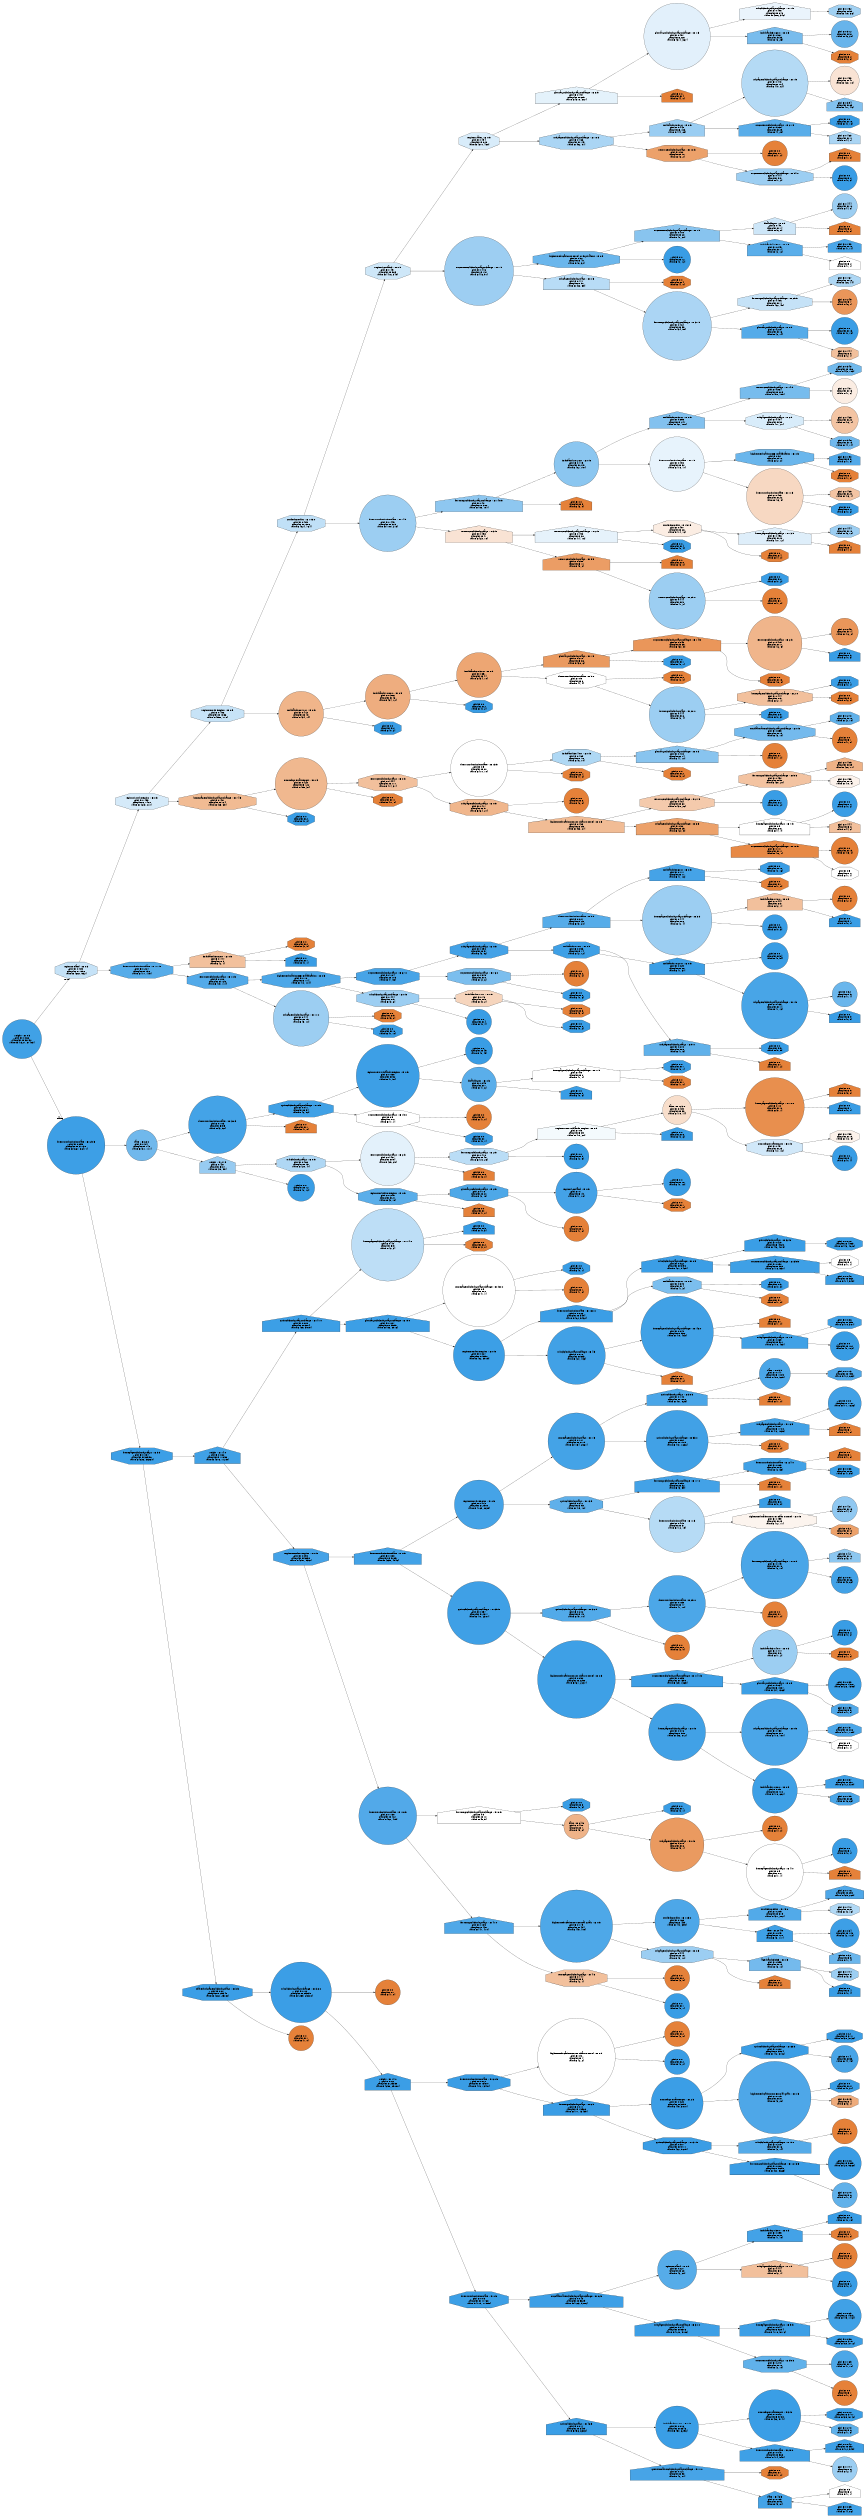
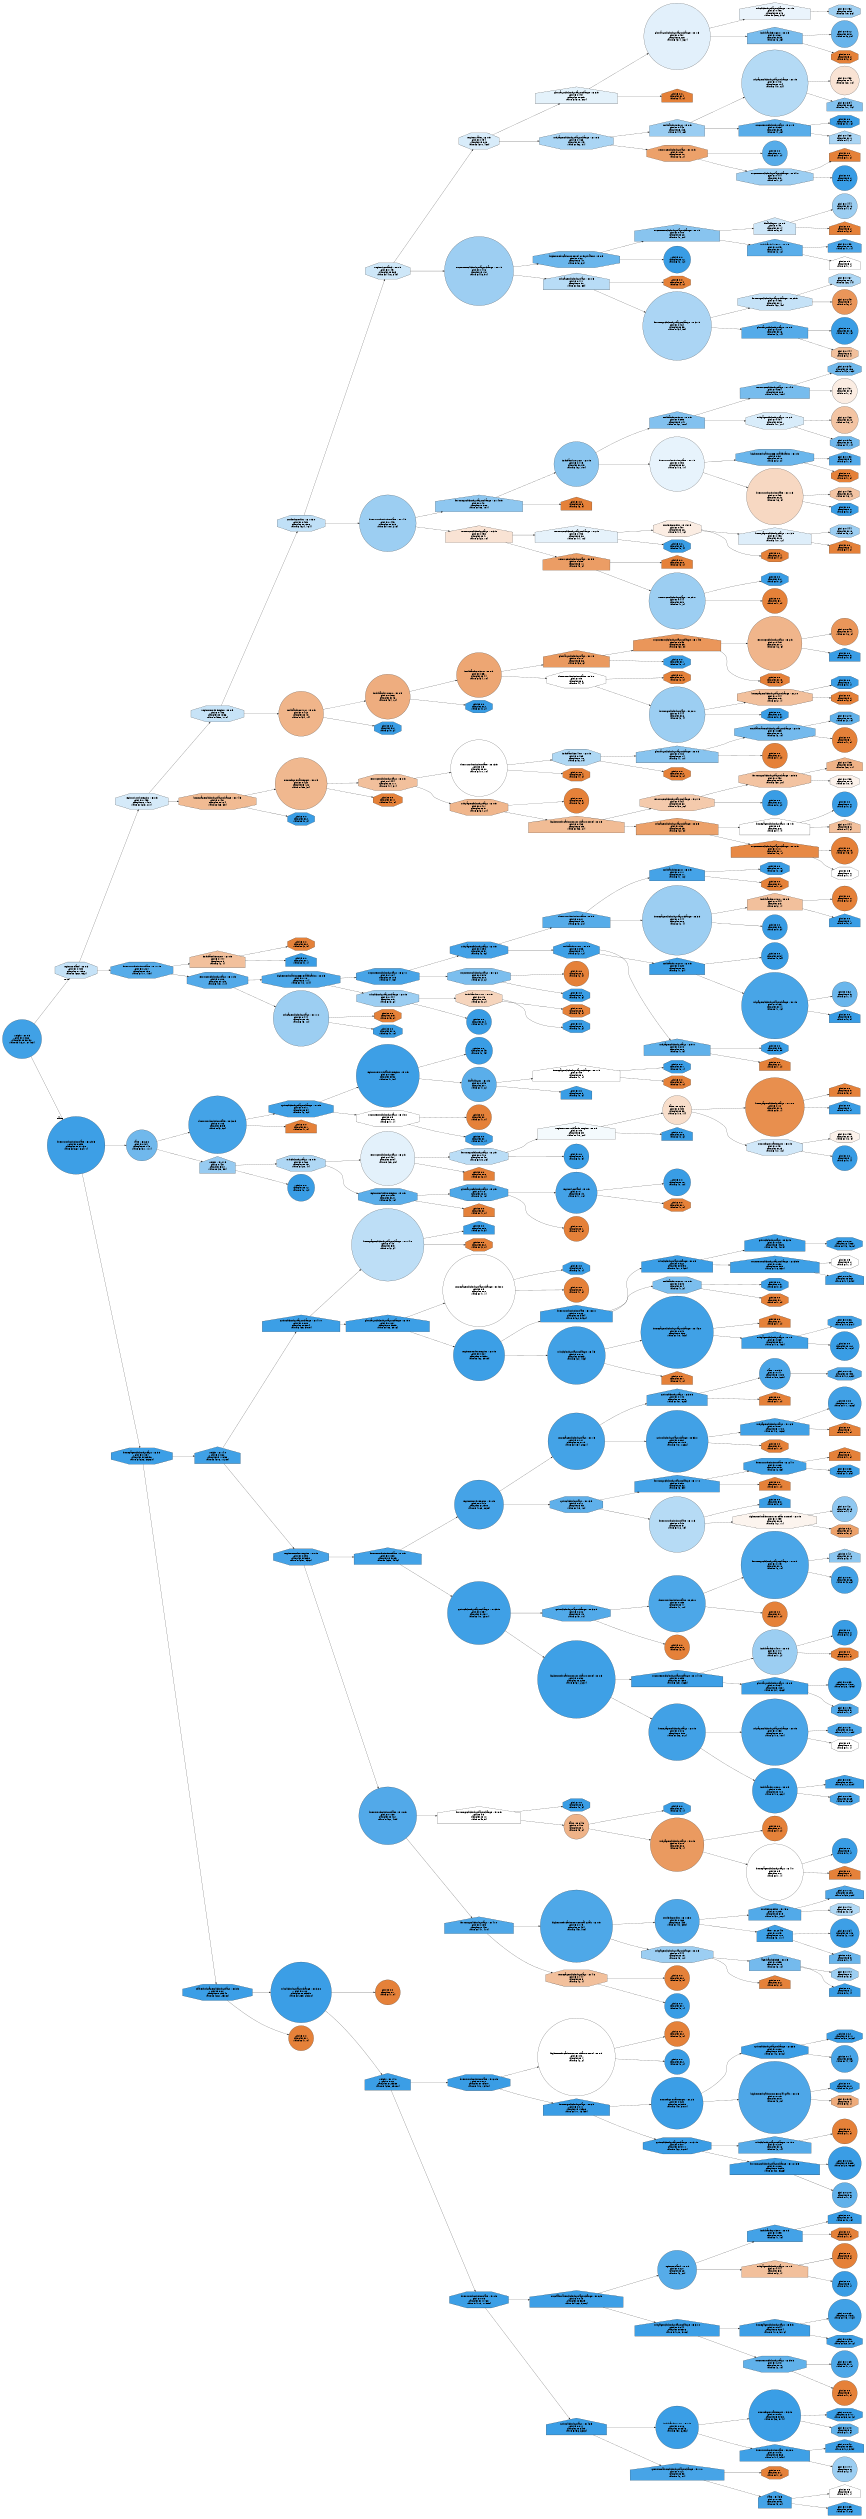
(775, 153) -> (775, 153)
(811, 2504) -> (809, 2506)
